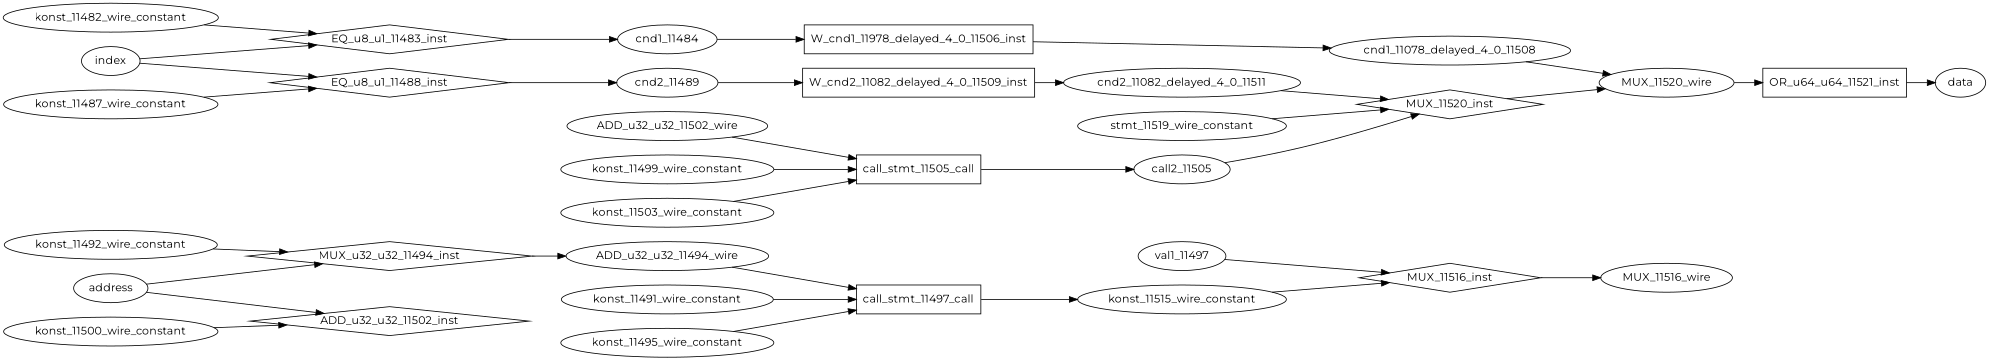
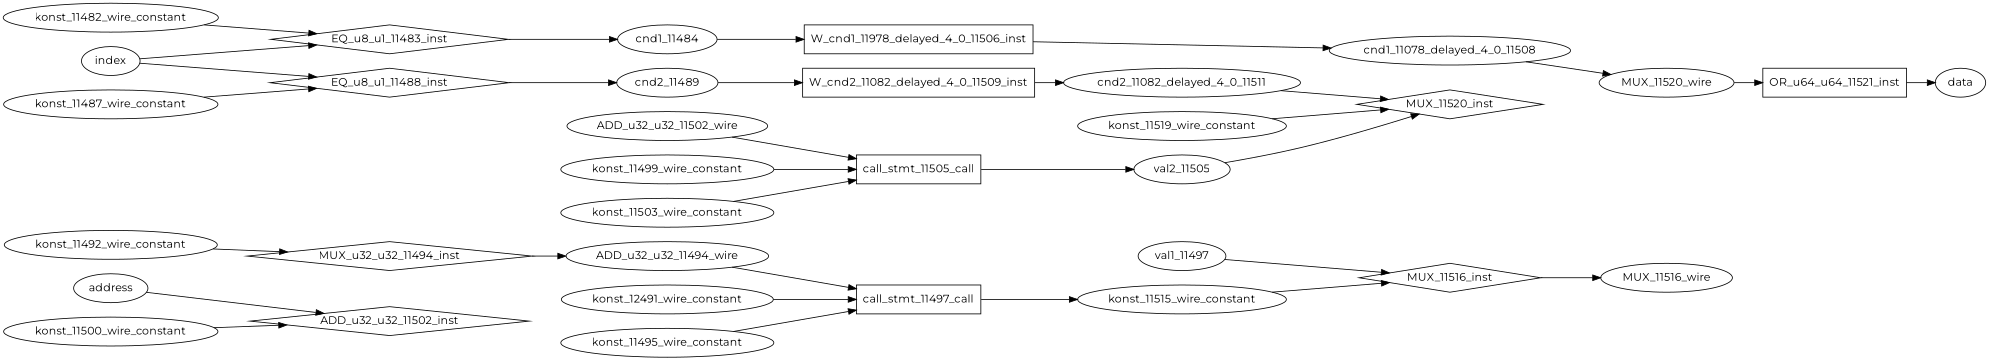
(1552, 94) -> none
(1182, 126) -> (1182, 126)
(1182, 169) -> (1182, 169)
(230, 274) -> none
(667, 299) -> (667, 299)
